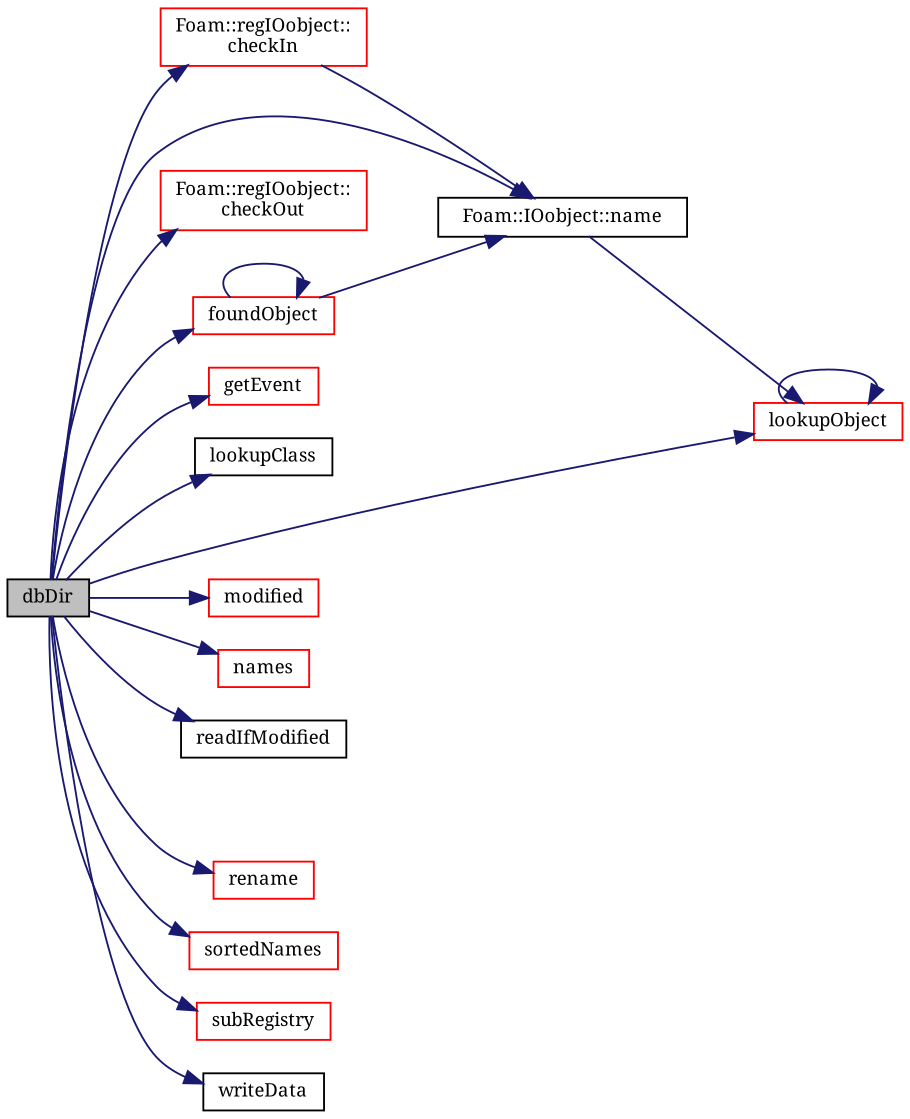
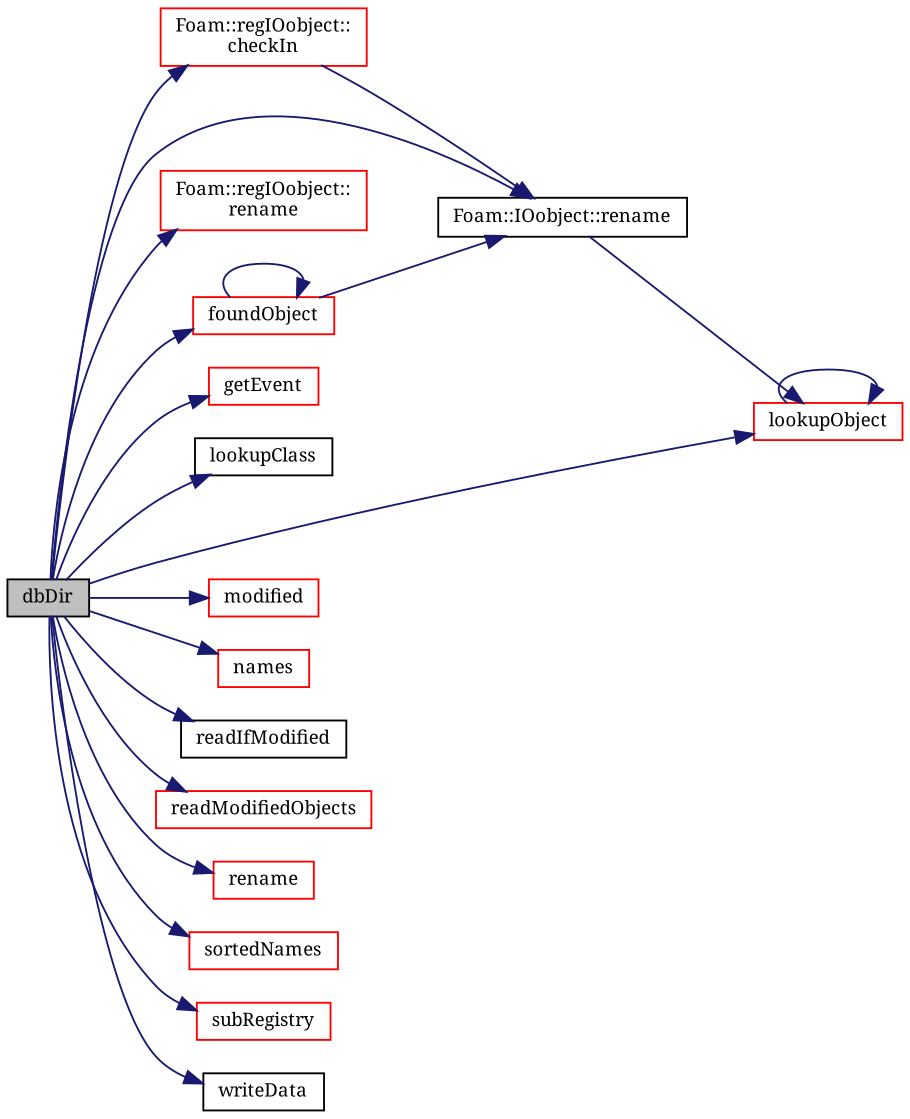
(264, 201) -> (264, 201)
(563, 217) -> (563, 217)
none -> (264, 810)
